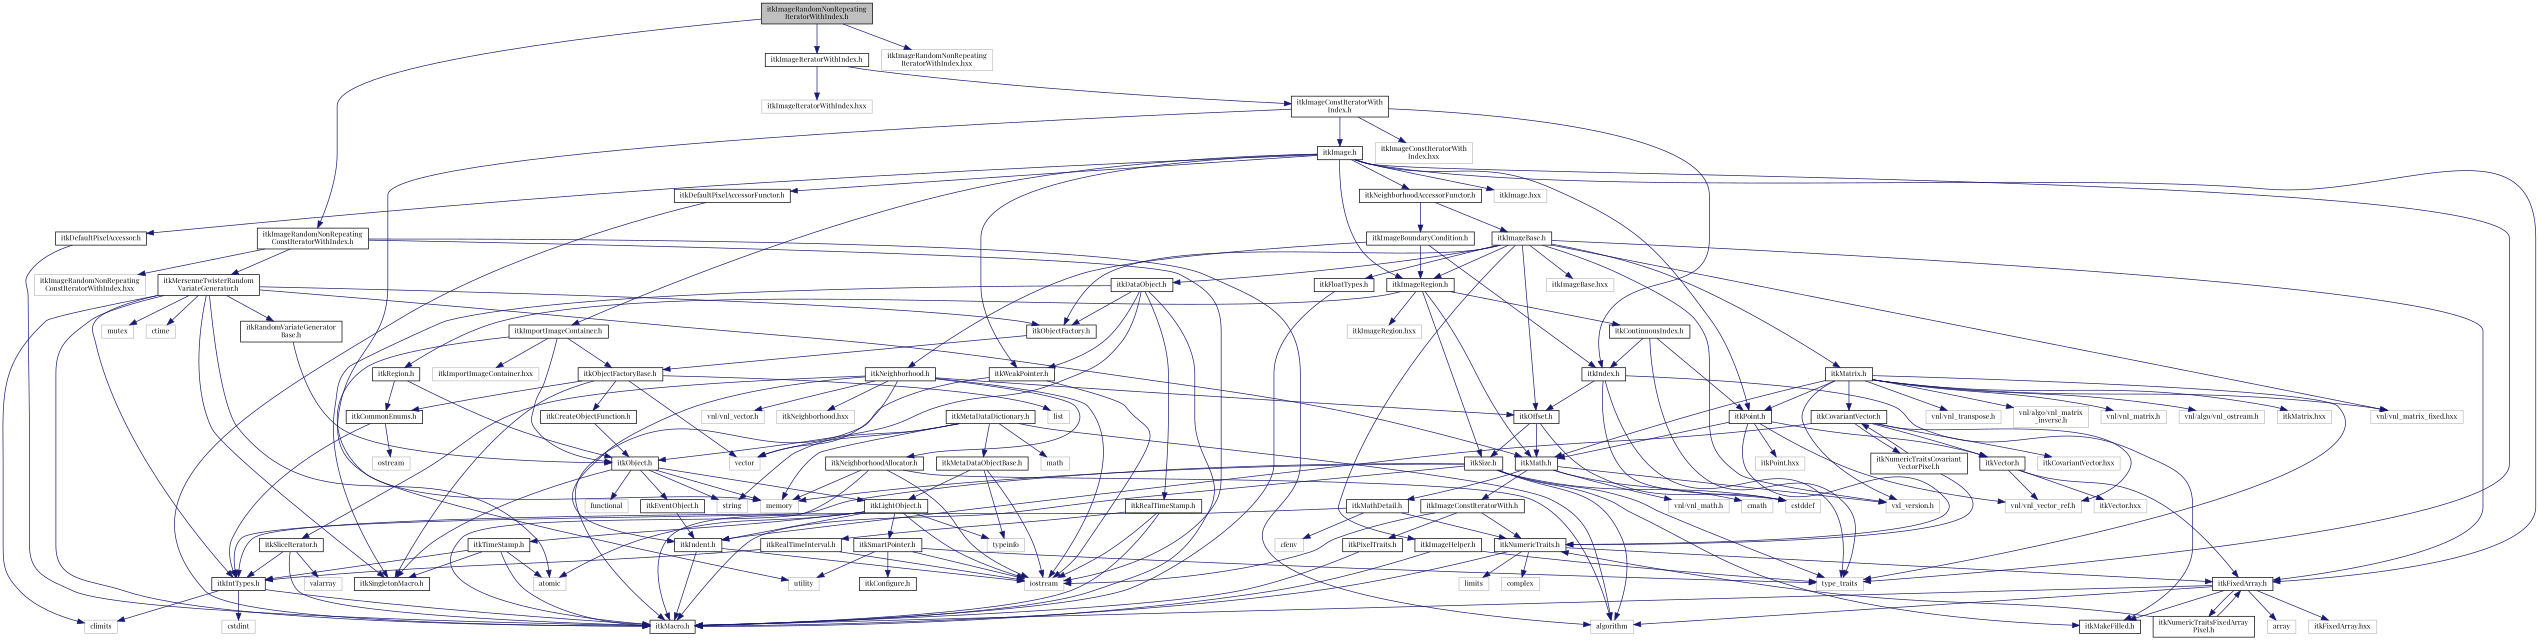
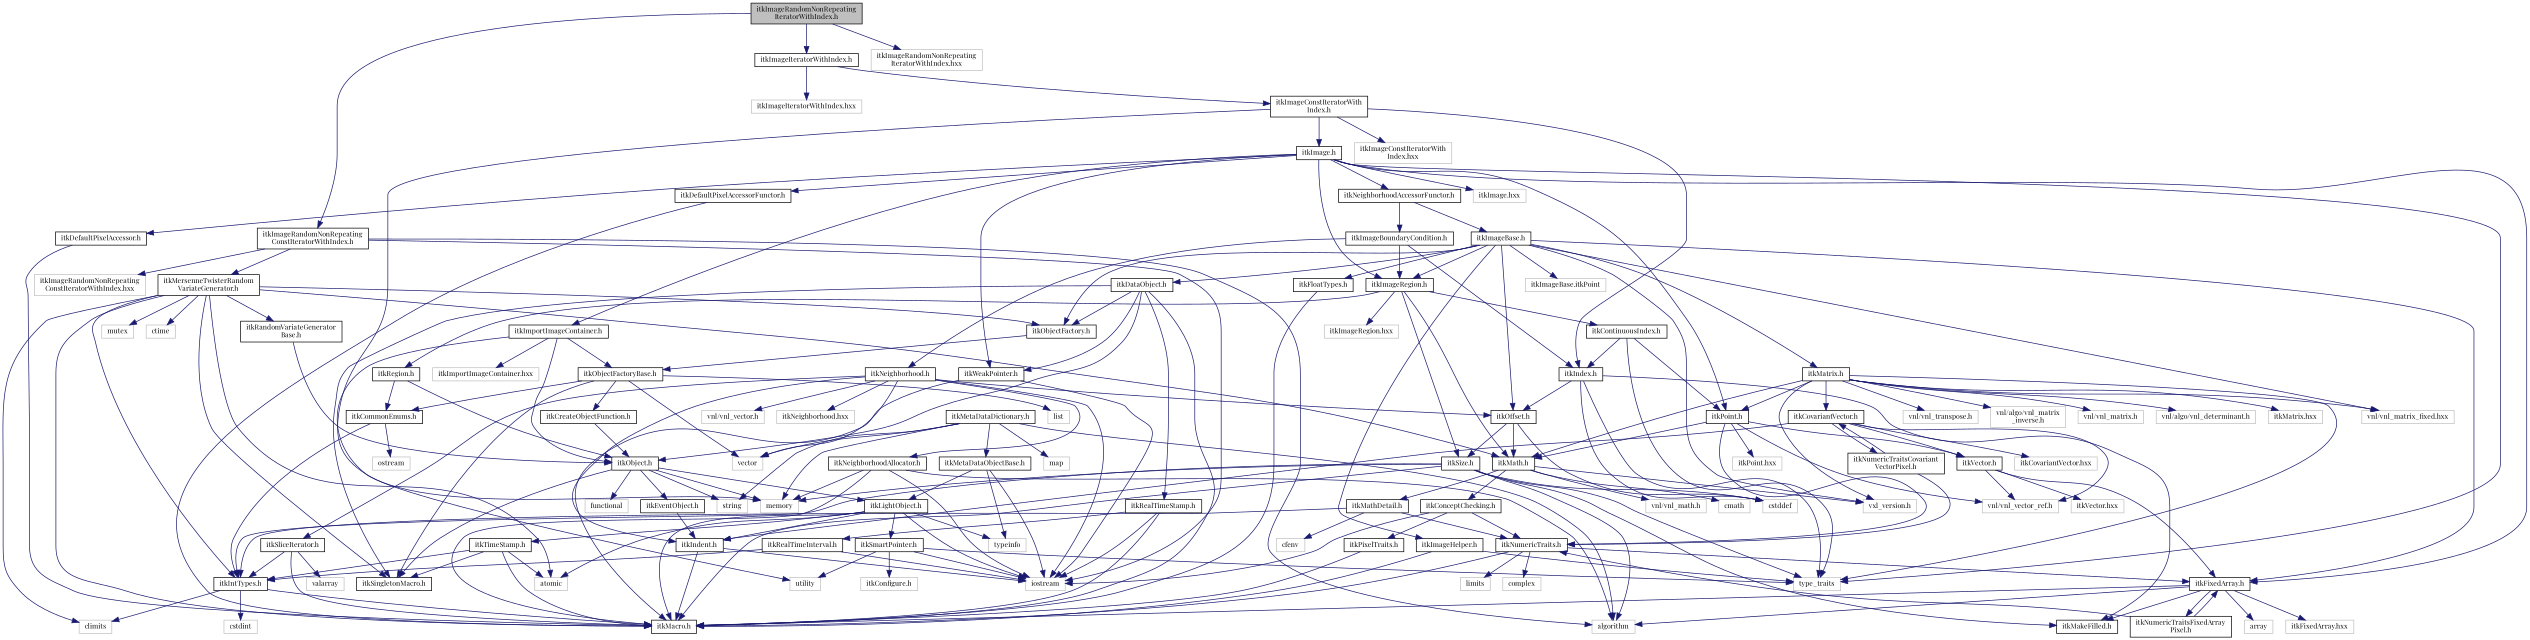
(1580, 285) -> (1566, 285)
(2222, 417) -> (2206, 417)
(1055, 464) -> (1057, 464)
(1473, 506) -> (1461, 506)
(888, 584) -> (889, 584)
